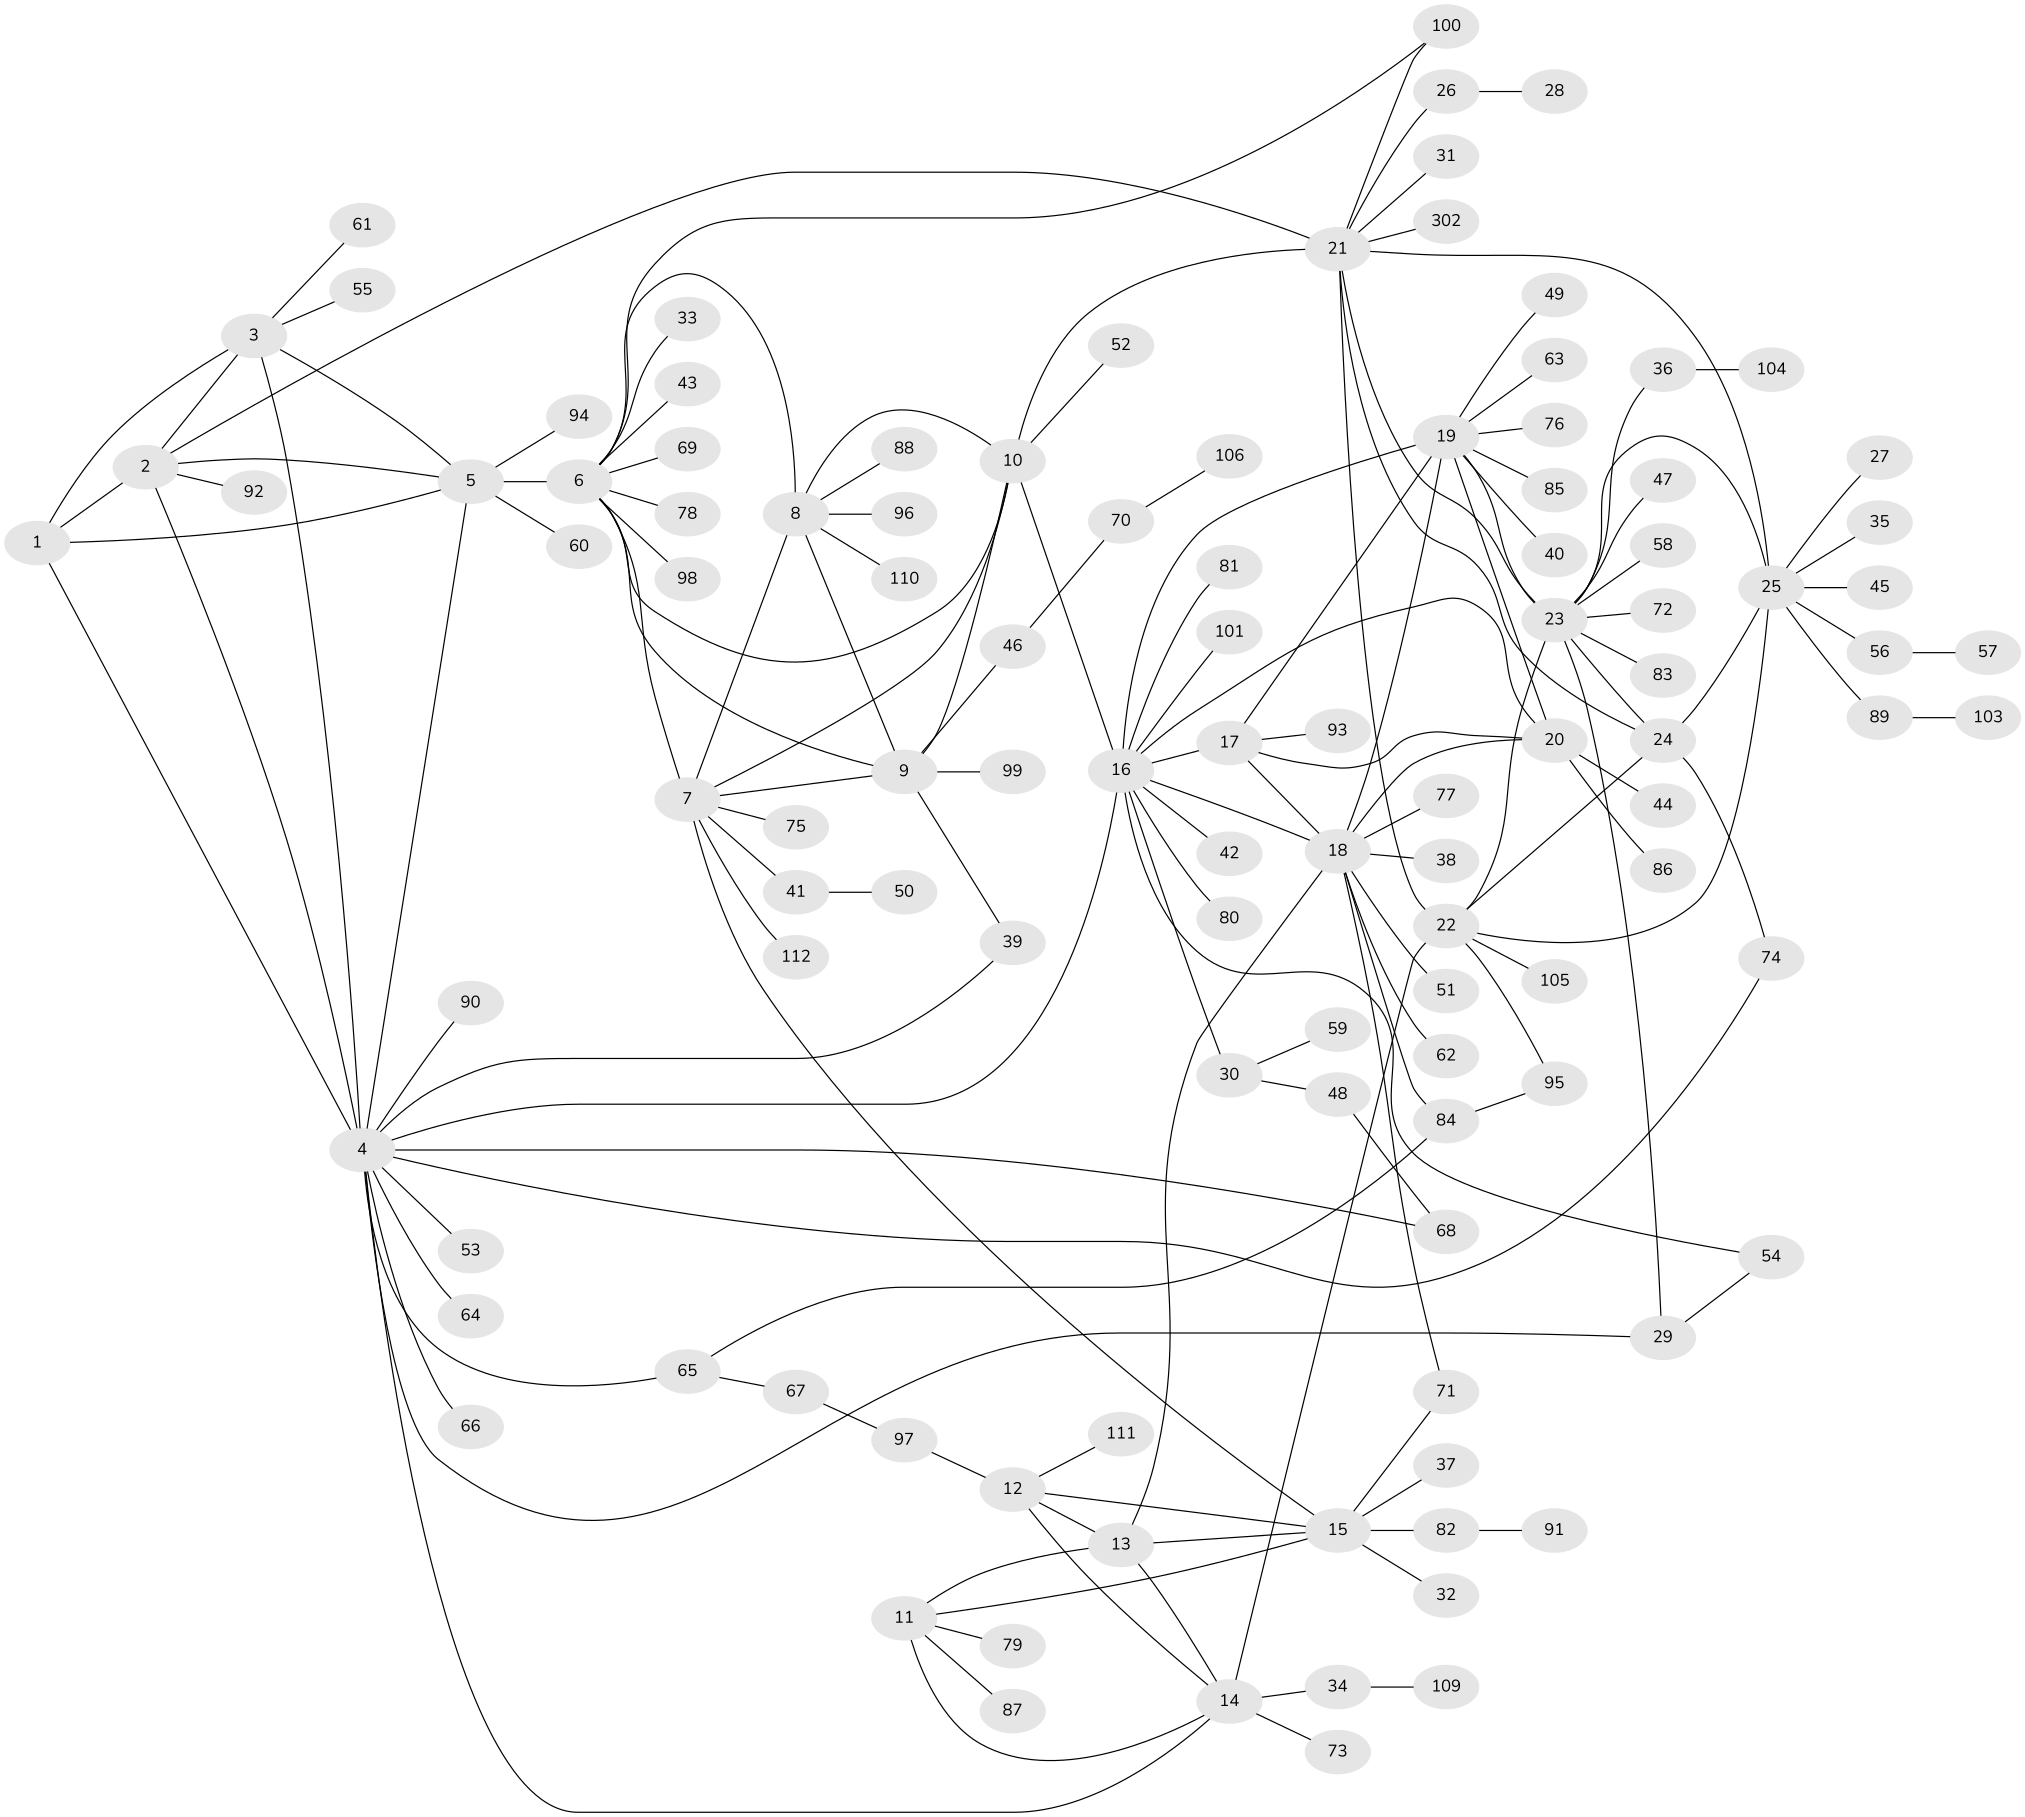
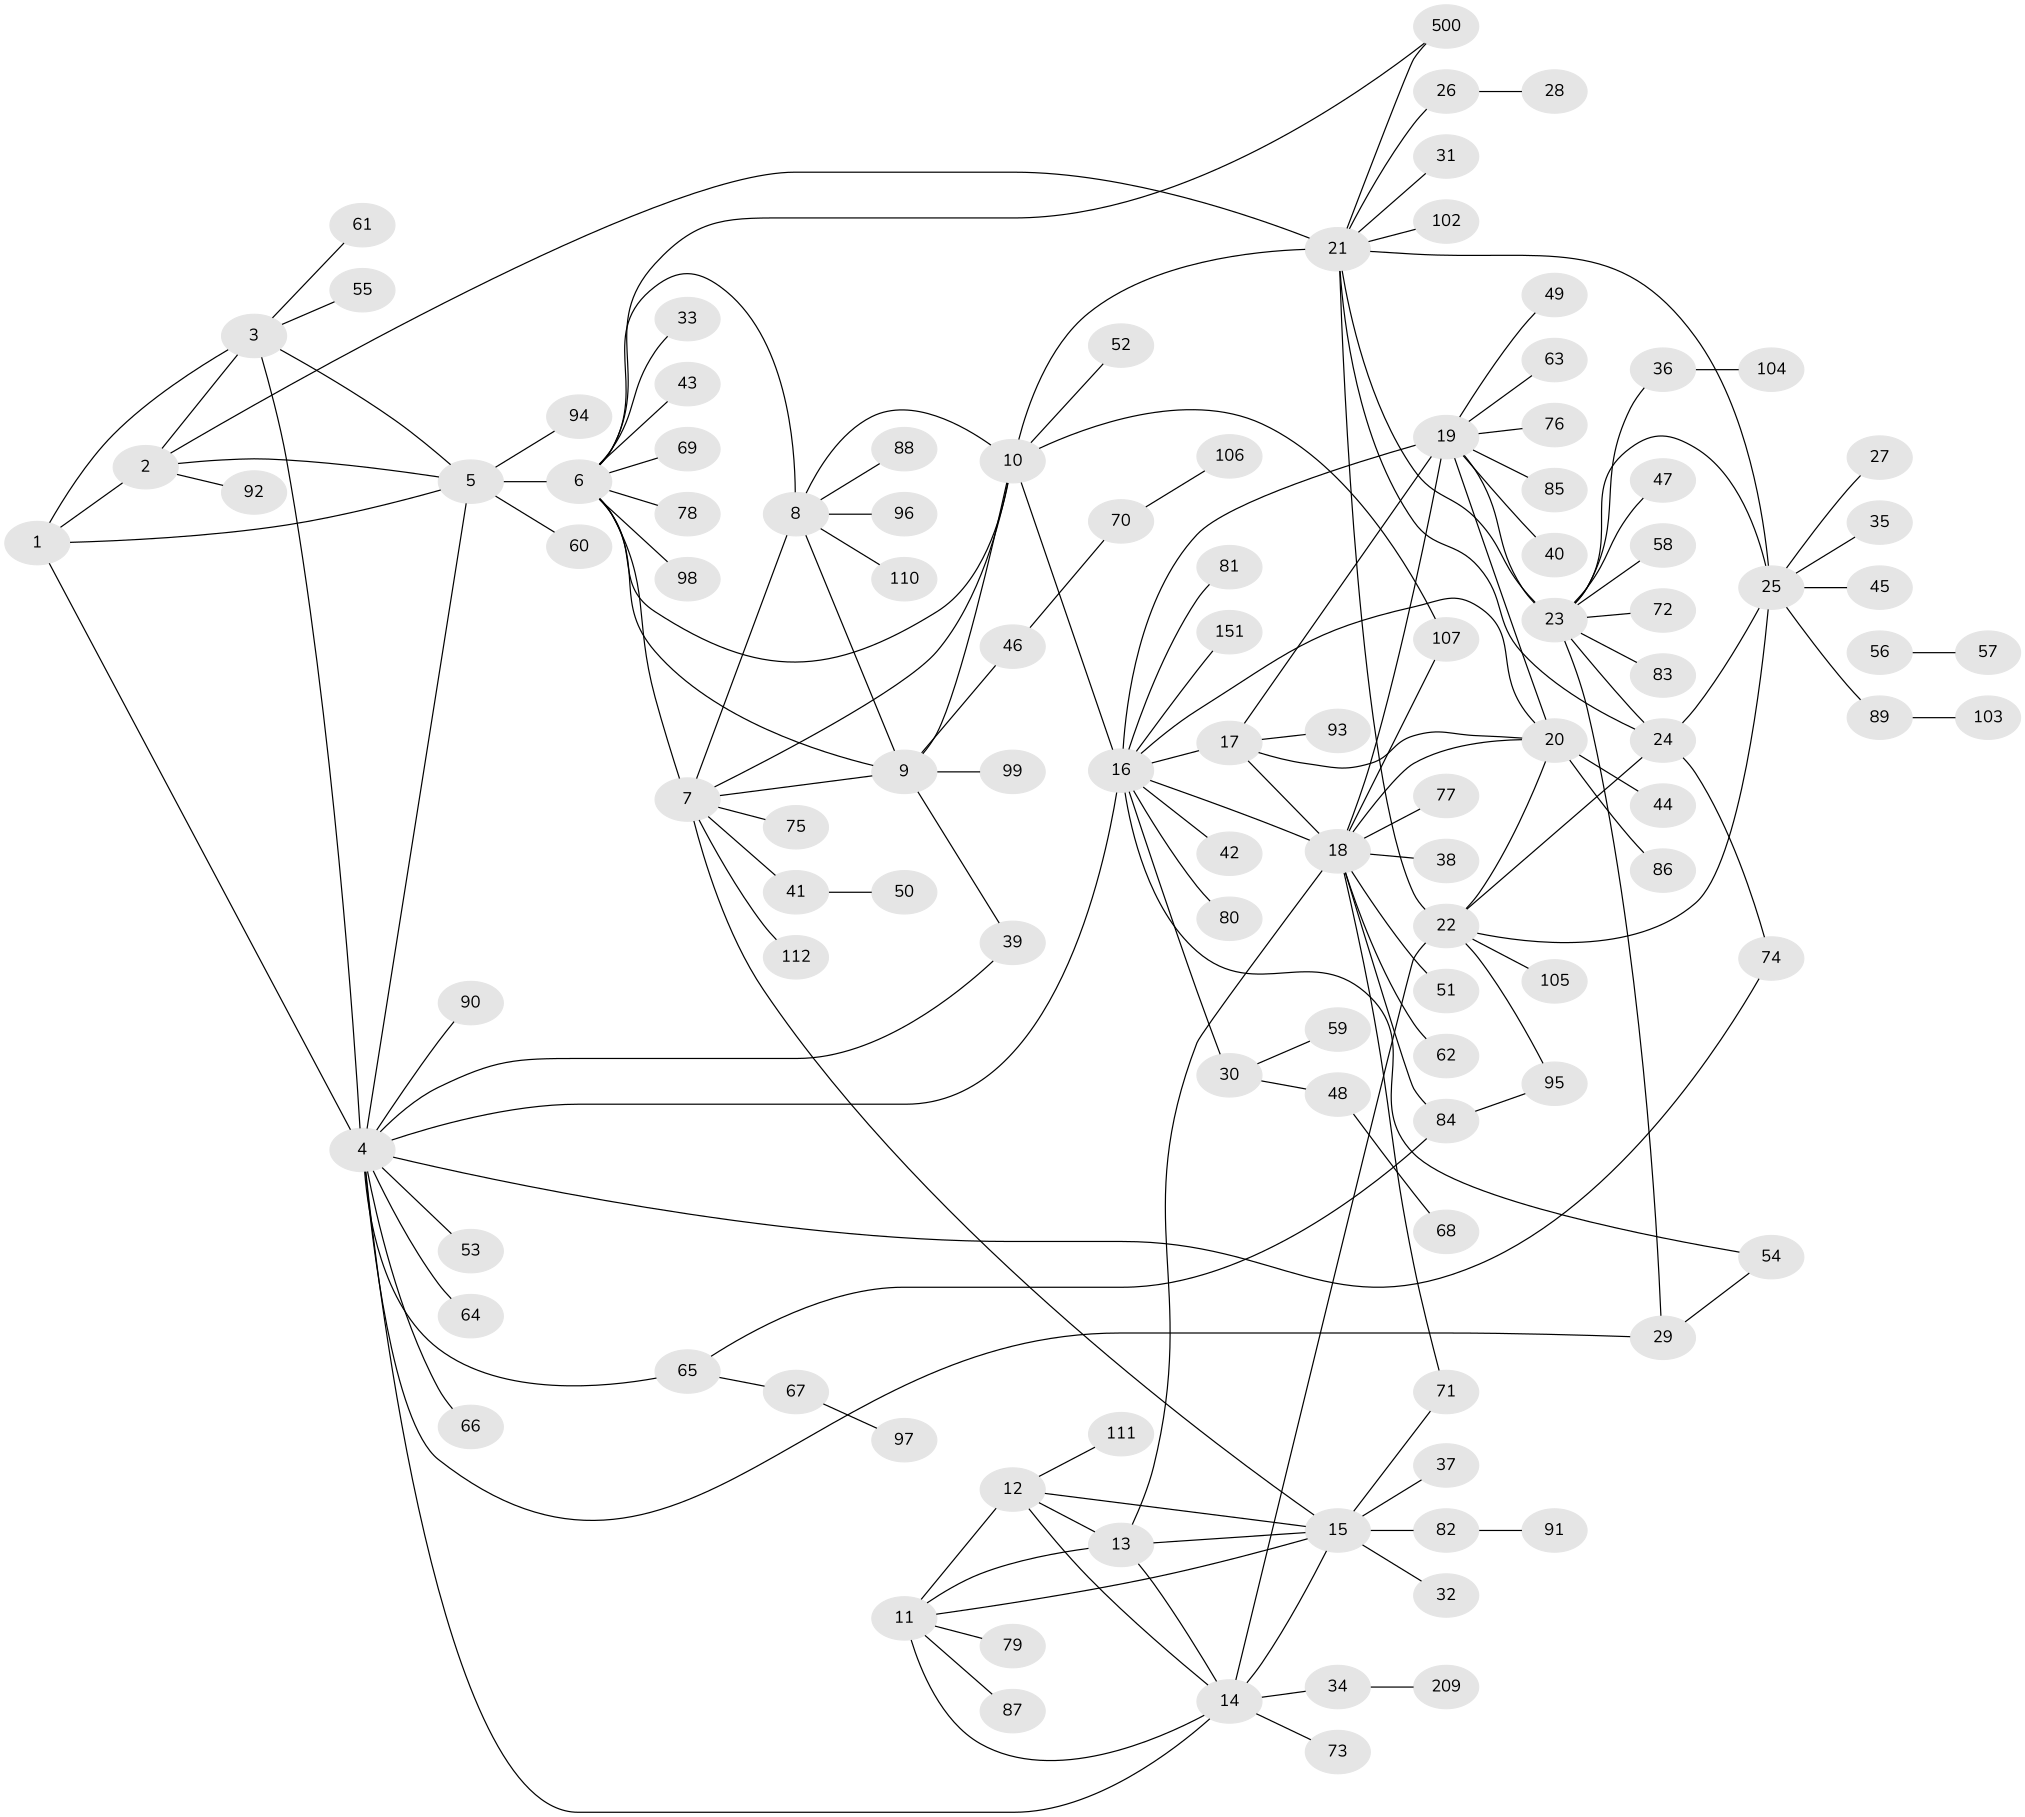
(1446, 26) -> (1446, 26)
(1446, 222) -> (1446, 222)
(1826, 620) -> none
(1229, 632) -> (1229, 632)
none -> (1446, 639)
(1509, 777) -> (1511, 838)
(275, 802) -> none
(908, 1154) -> none
(959, 1465) -> (959, 1554)
none -> (1290, 1619)
(1446, 1687) -> (1446, 1687)
